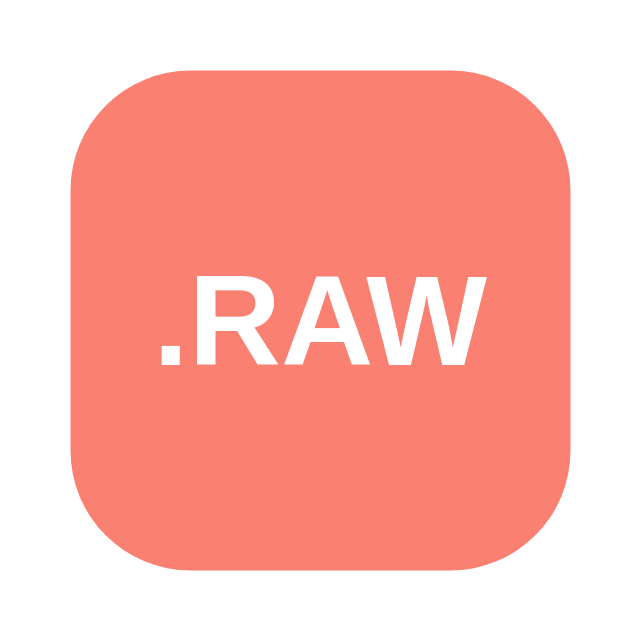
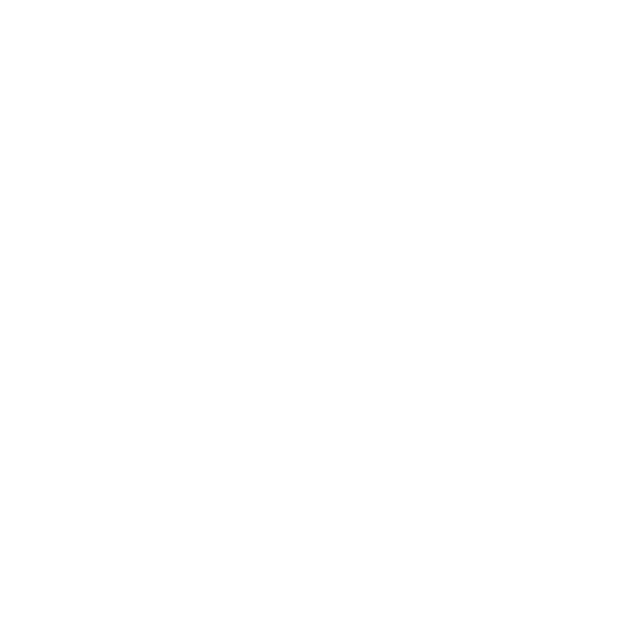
(321, 321) -> none
